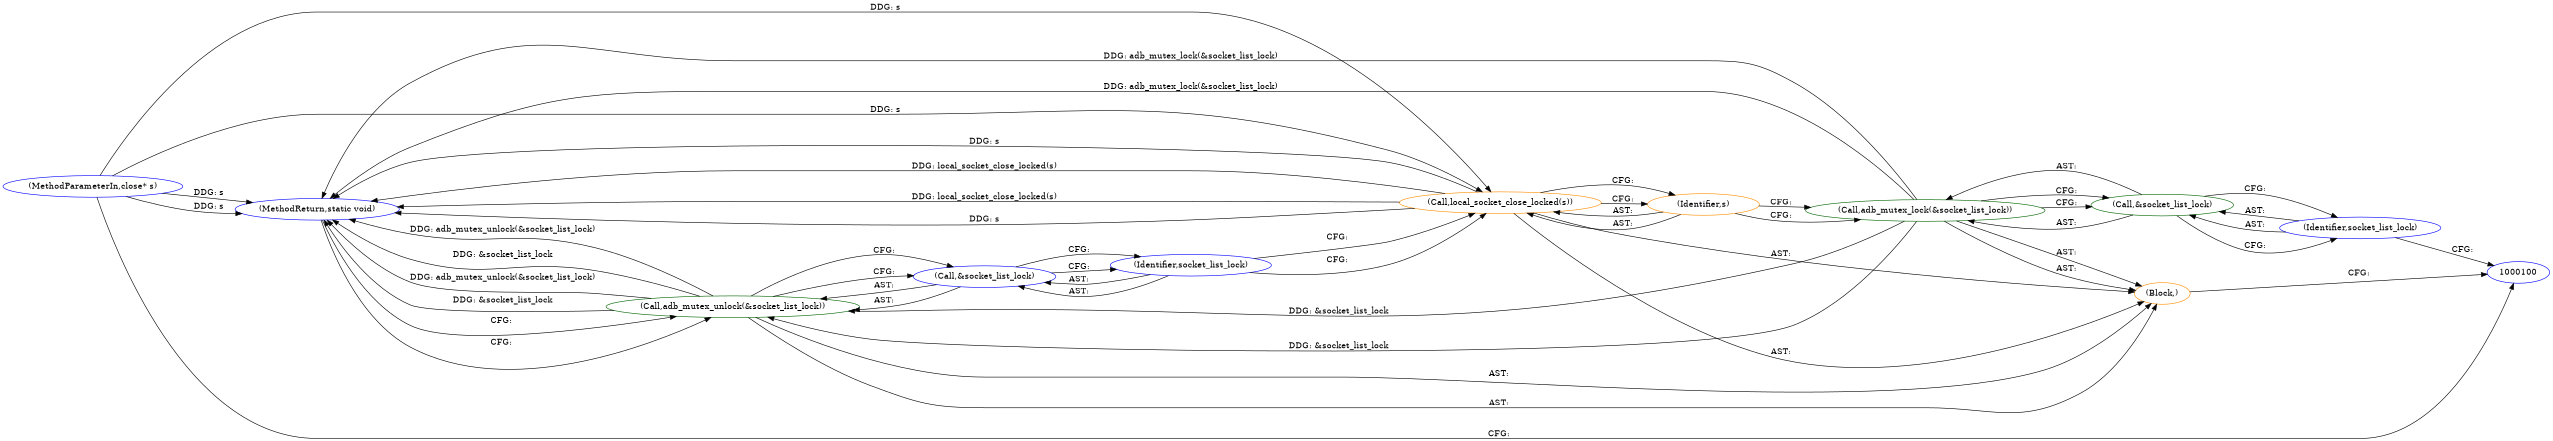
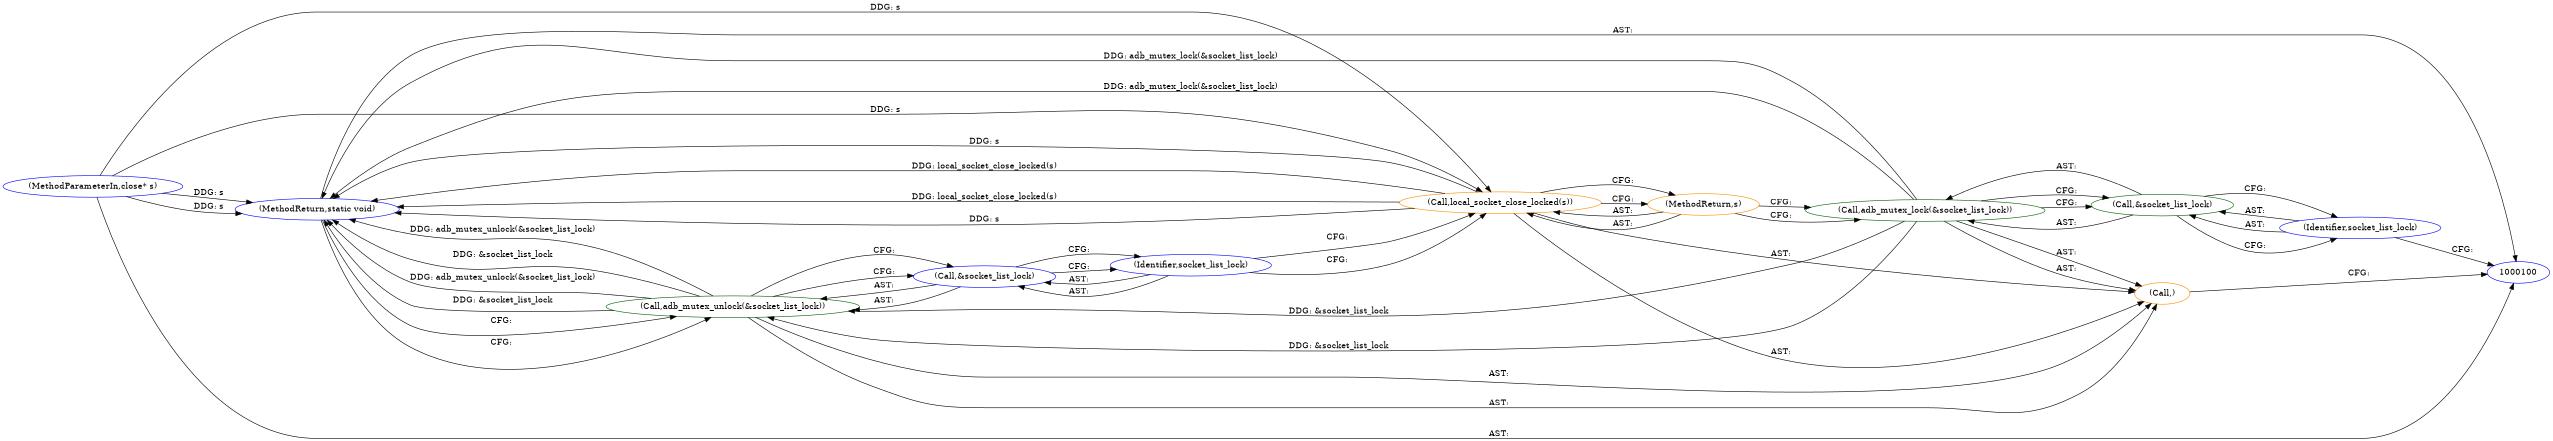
none -> (1443, 35)
(1703, 204) -> (1703, 204)
(2162, 293) -> (2162, 293)
(1500, 434) -> (1500, 434)
